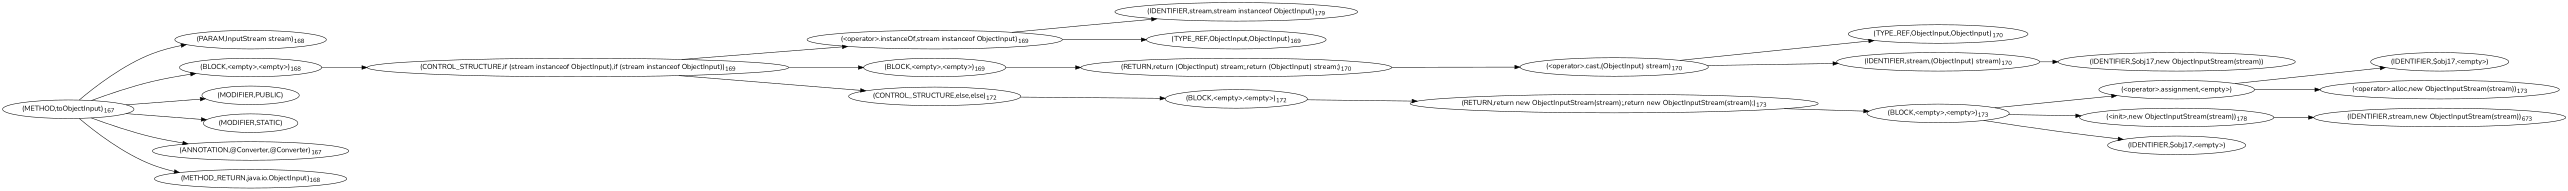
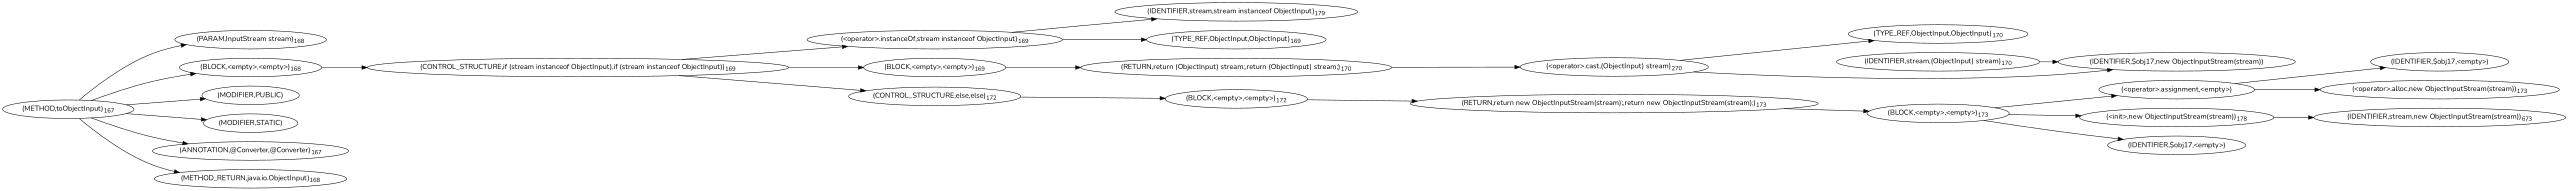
(1770, 65) -> (1901, 78)
(1677, 66) -> (1677, 66)
